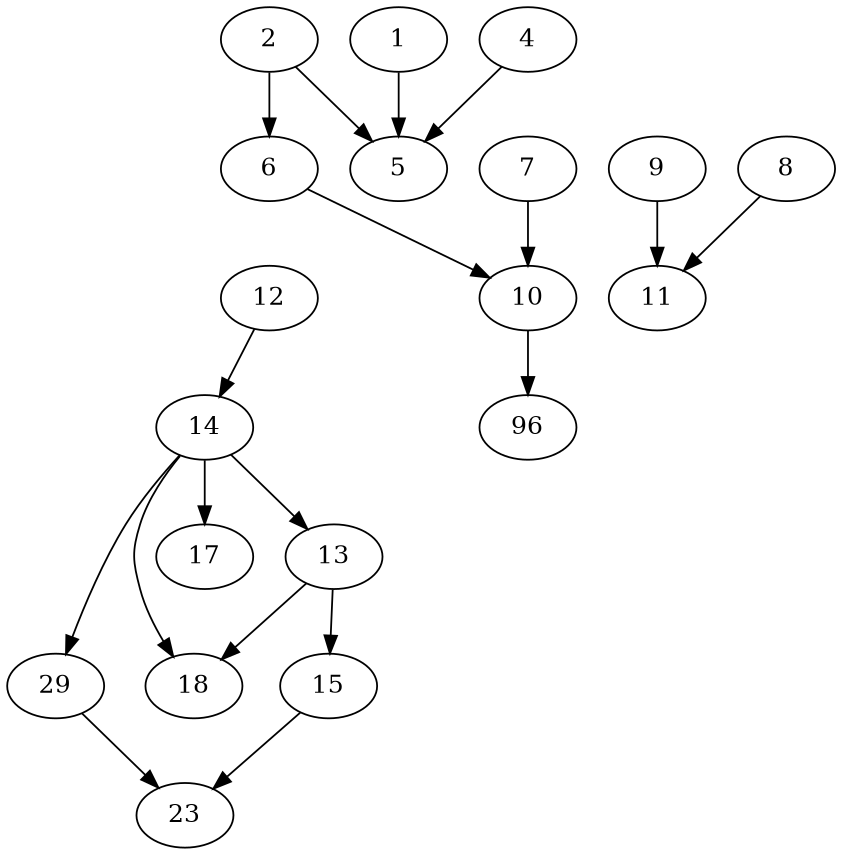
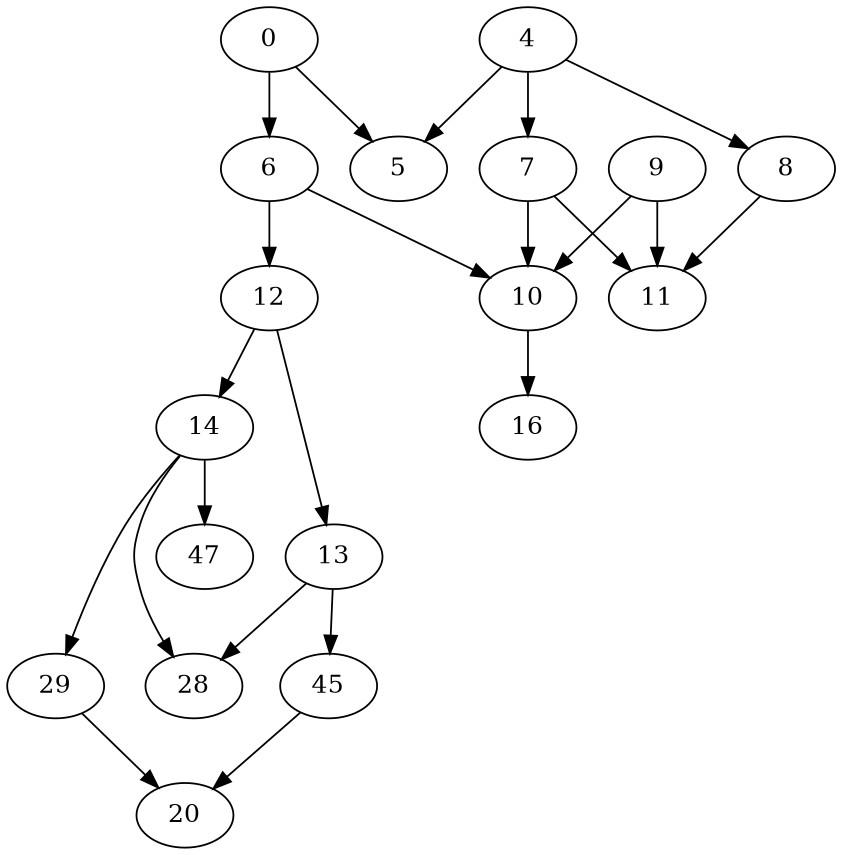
(269, 40) -> (269, 40)
(399, 40) -> none
none -> (528, 95)
none -> (649, 100)
none -> (269, 225)
none -> (584, 225)
none -> (601, 225)
(528, 427) -> (528, 427)
(263, 486) -> (299, 419)
(205, 557) -> (205, 557)
(194, 686) -> (194, 686)
(329, 686) -> (329, 686)
(185, 815) -> (185, 815)
